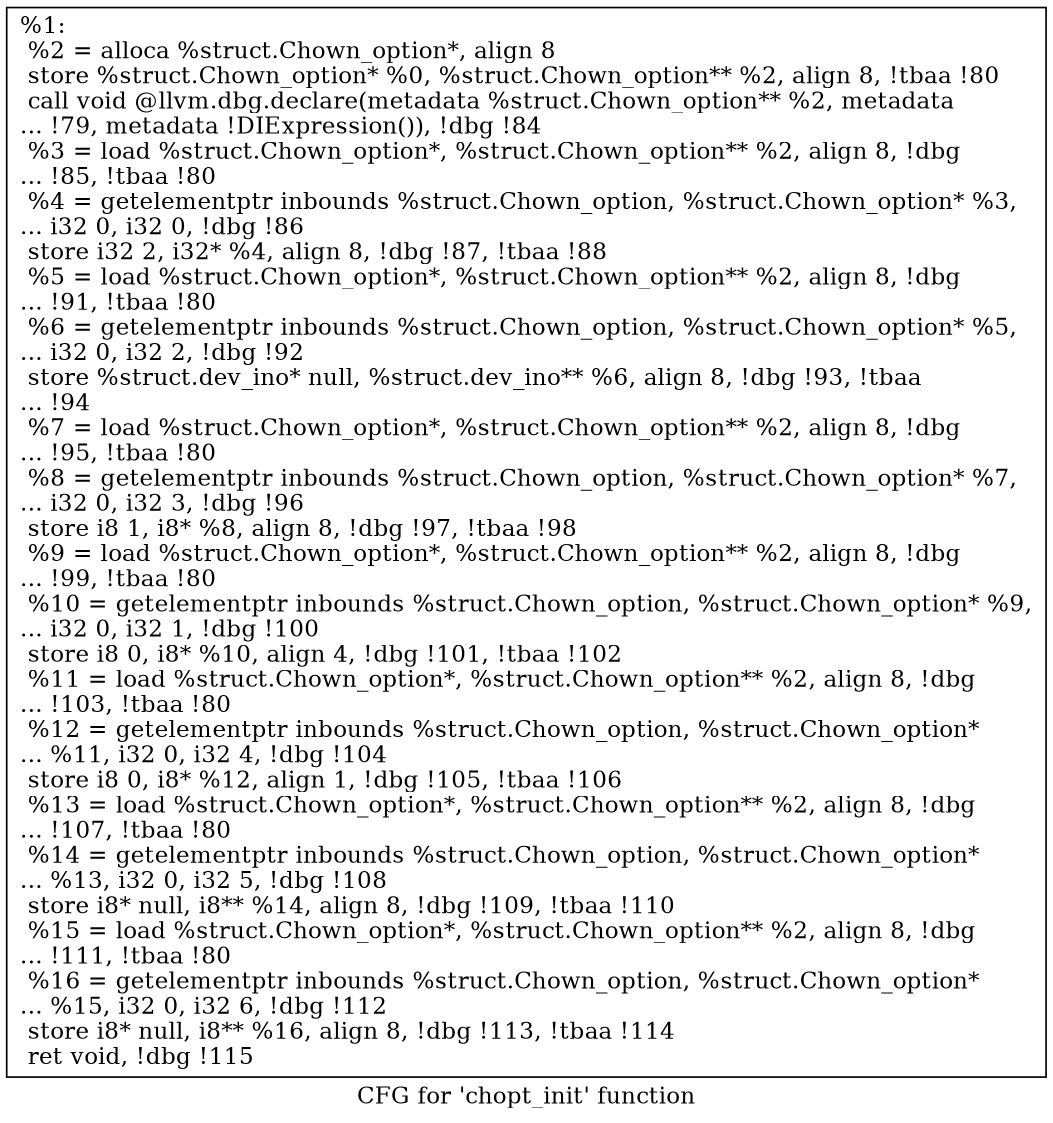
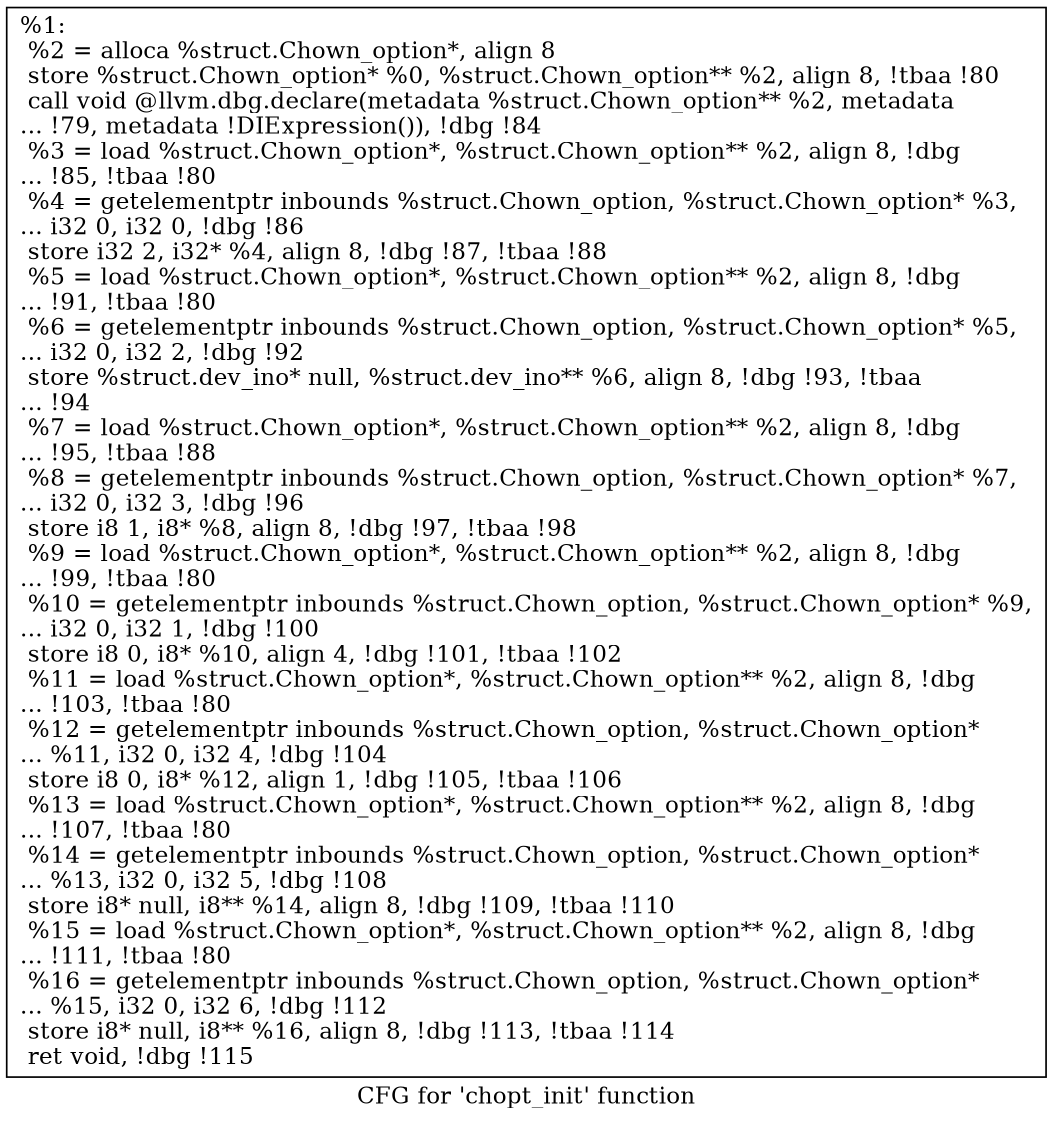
(119, 453) -> (119, 453)
